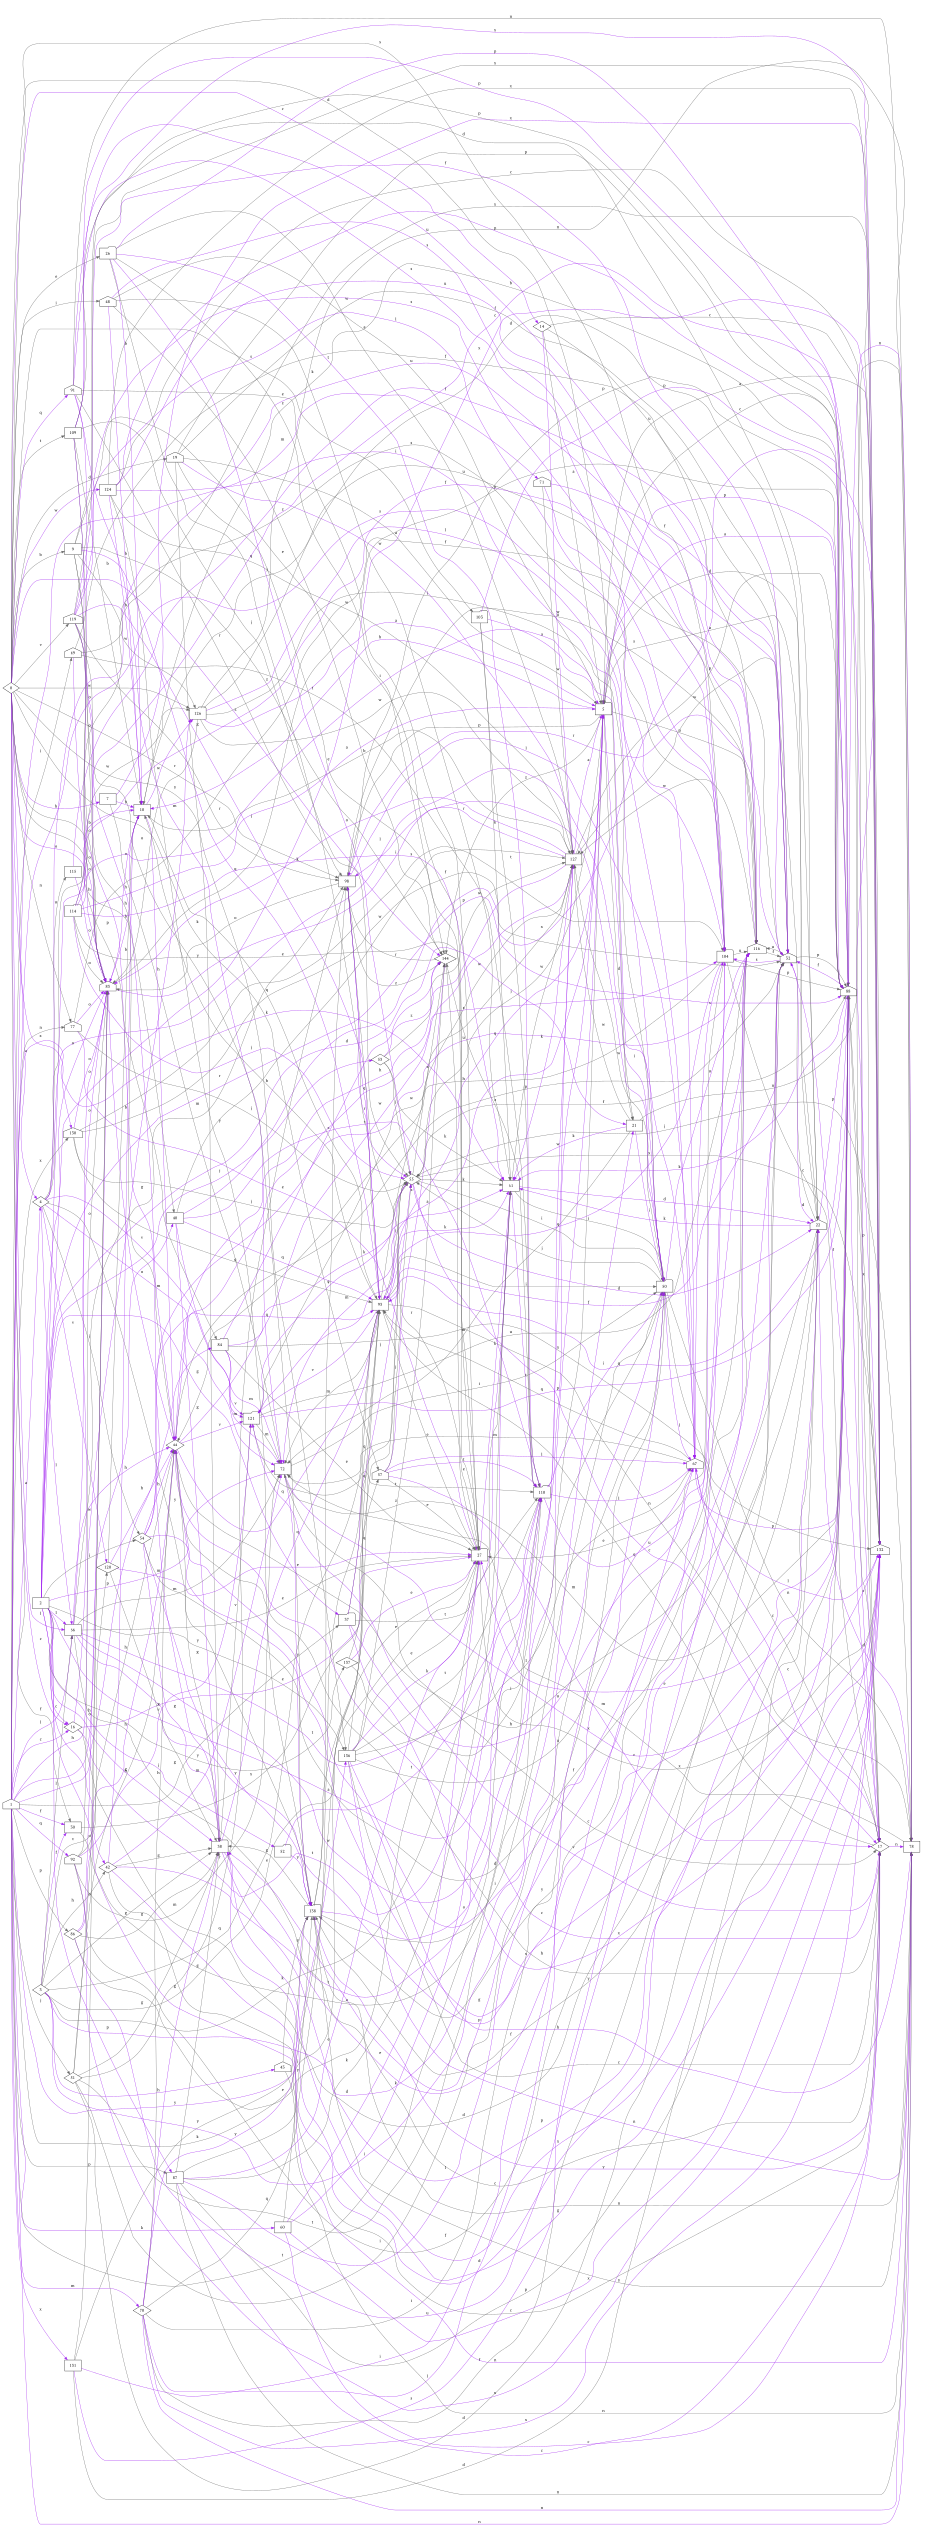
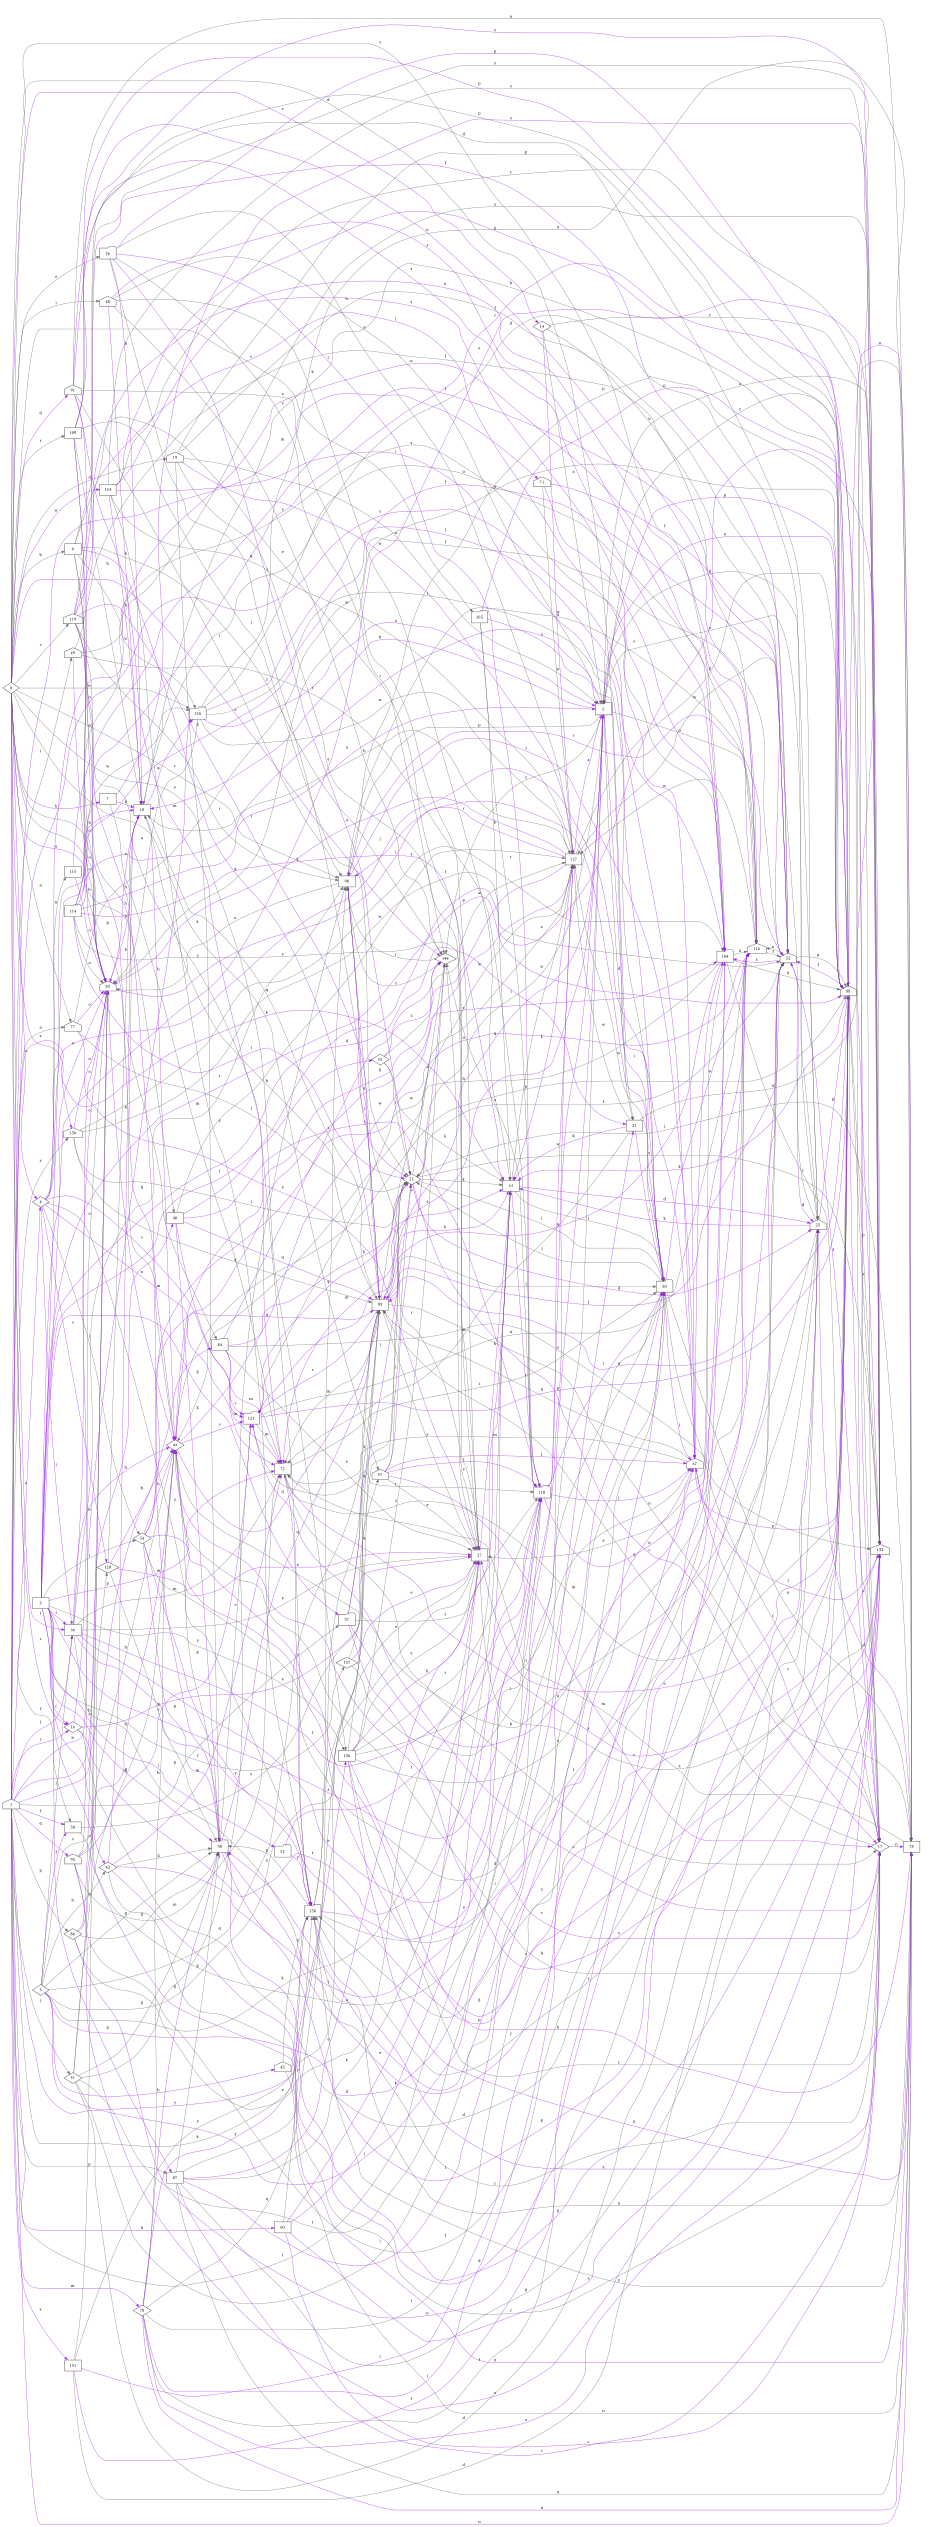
(548, 2153) -> none
